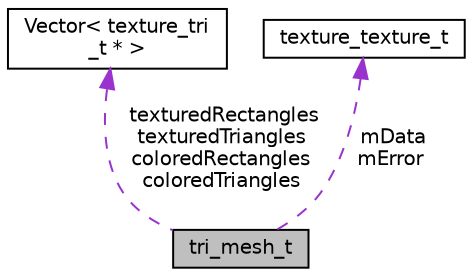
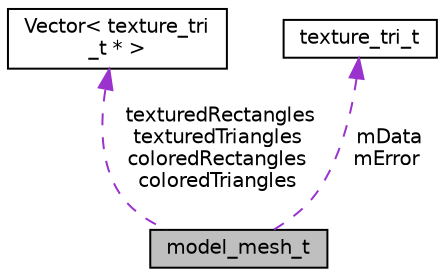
(364, 39) -> (360, 39)
(241, 249) -> (239, 249)
